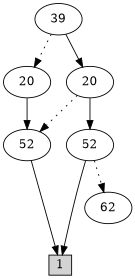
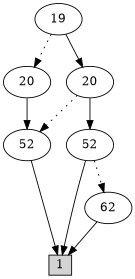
(59, 19) -> (59, 19)
none -> (86, 235)
